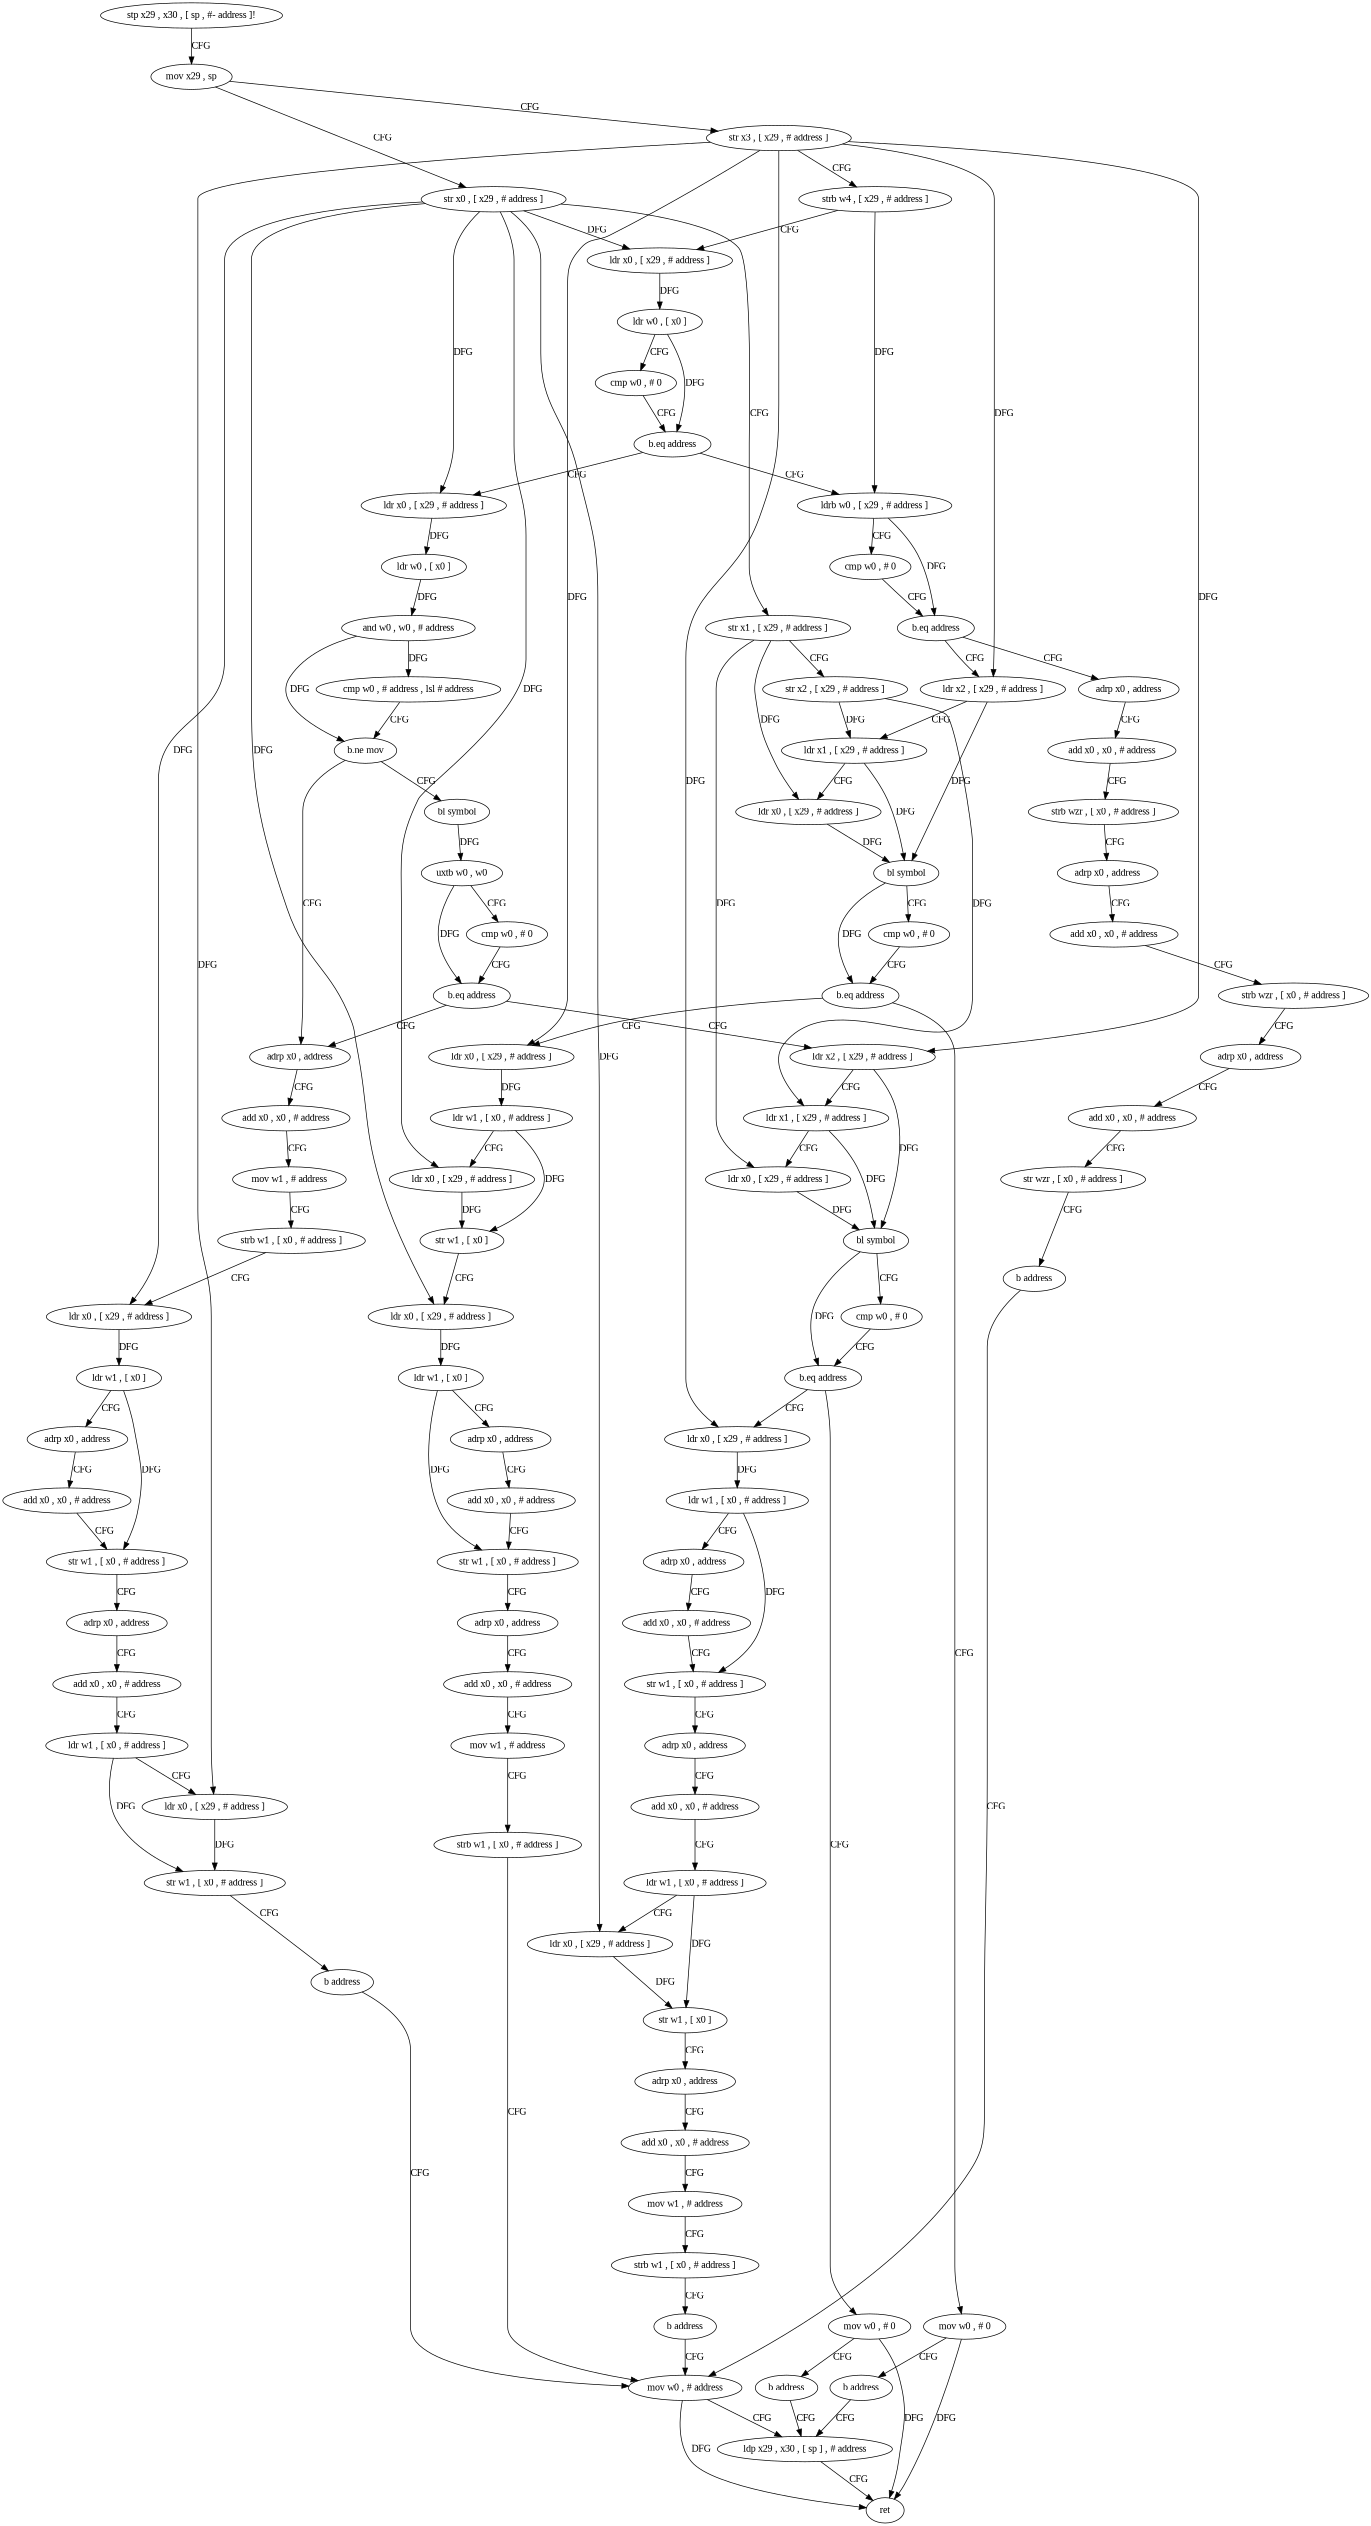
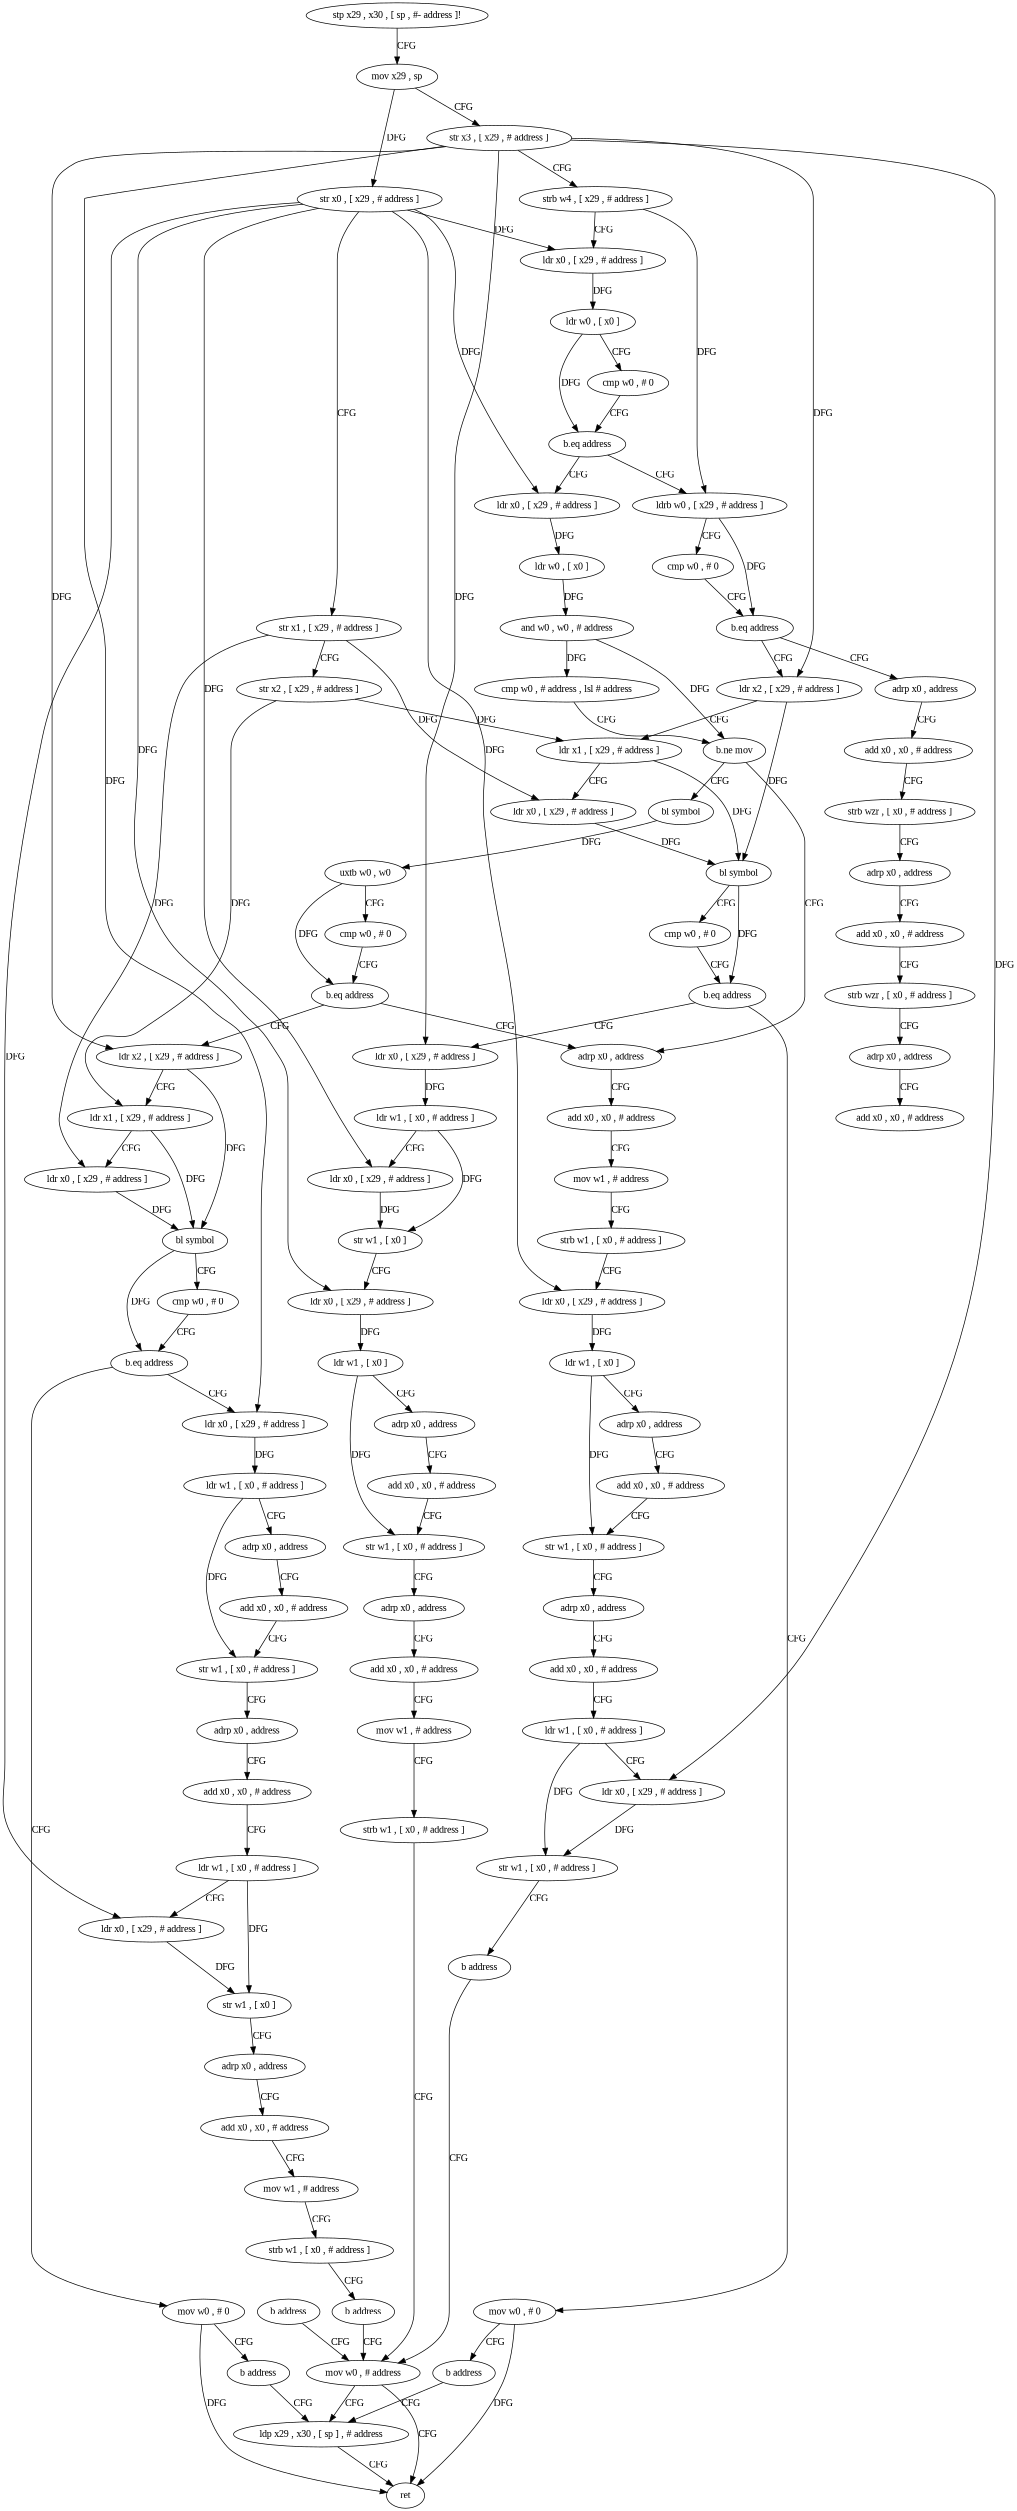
(383, 138) -> (396, 138)
(1073, 1179) -> none
(701, 2449) -> (428, 2434)
